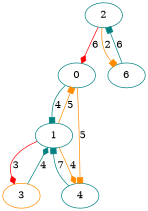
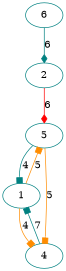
(103, 45) -> none
(116, 49) -> (44, 41)
(77, 75) -> (44, 136)
(66, 162) -> (20, 225)
(21, 196) -> none
